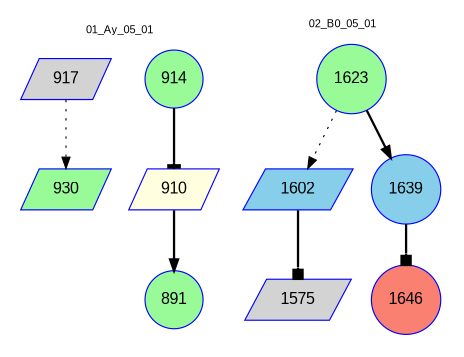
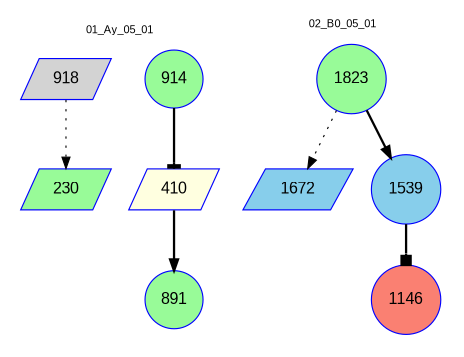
(66, 79) -> (66, 79)
(351, 79) -> (351, 79)
(66, 189) -> (66, 189)
(174, 189) -> (174, 189)
(298, 189) -> (298, 189)
(406, 189) -> (406, 189)
(298, 300) -> none
(406, 300) -> (406, 300)
